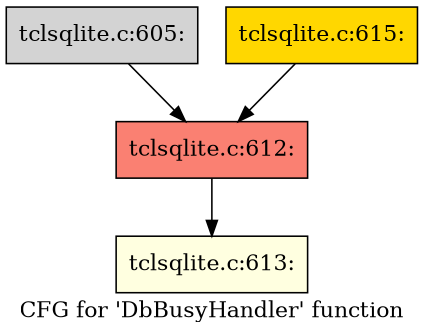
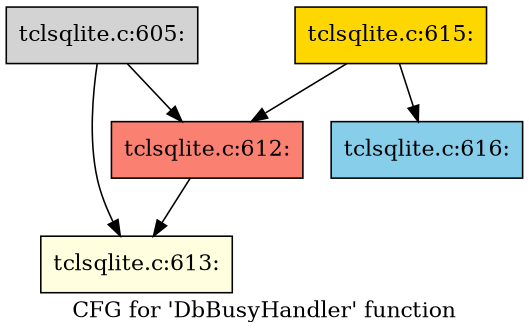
none -> (93, 144)
none -> (427, 150)
